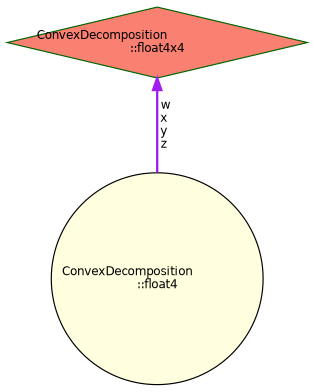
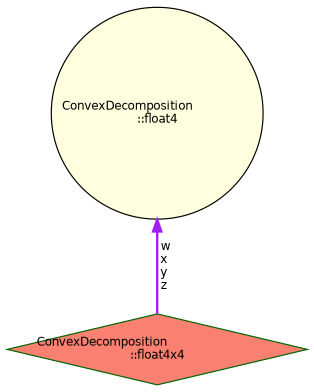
(157, 131) -> (157, 273)
